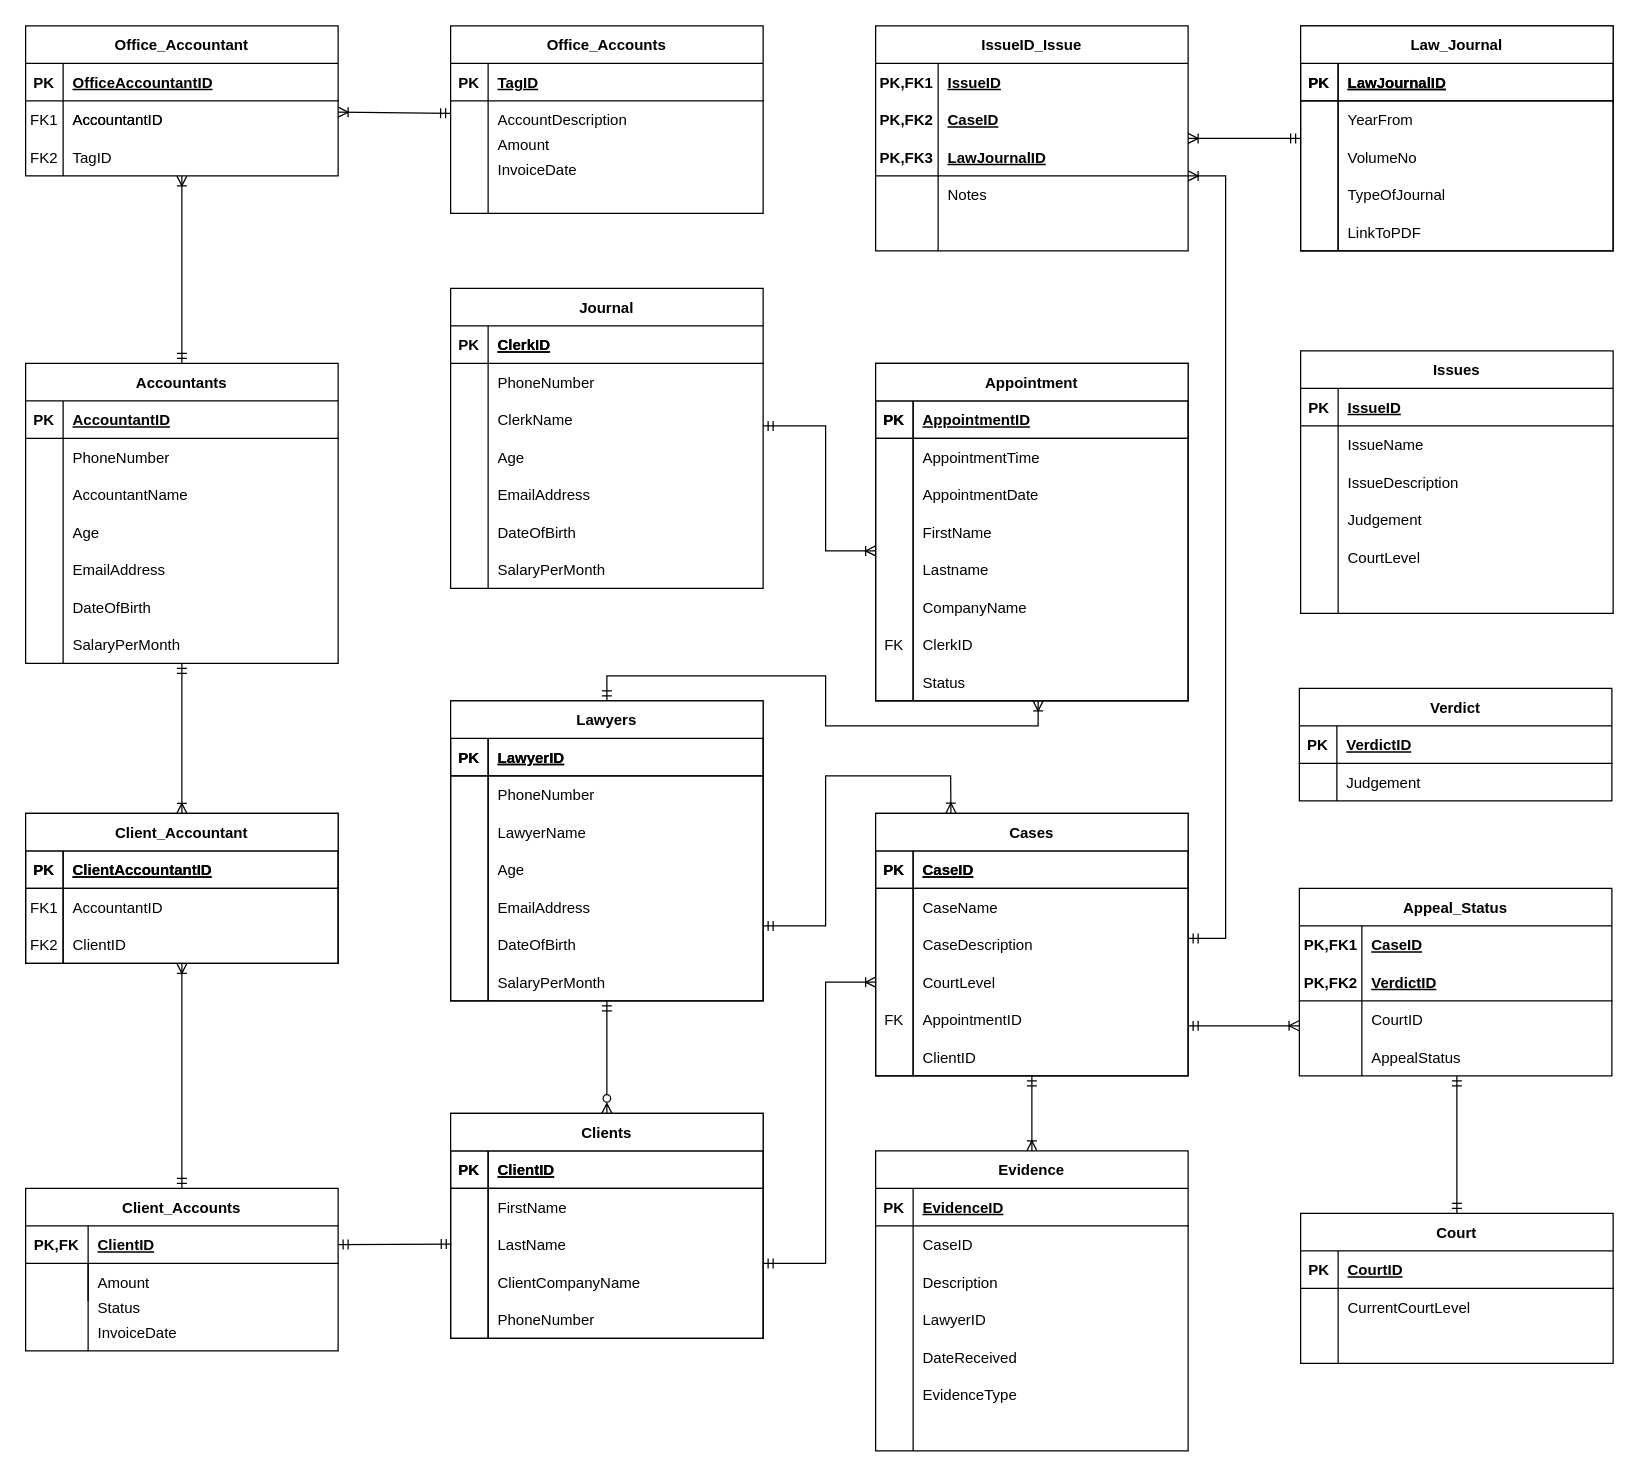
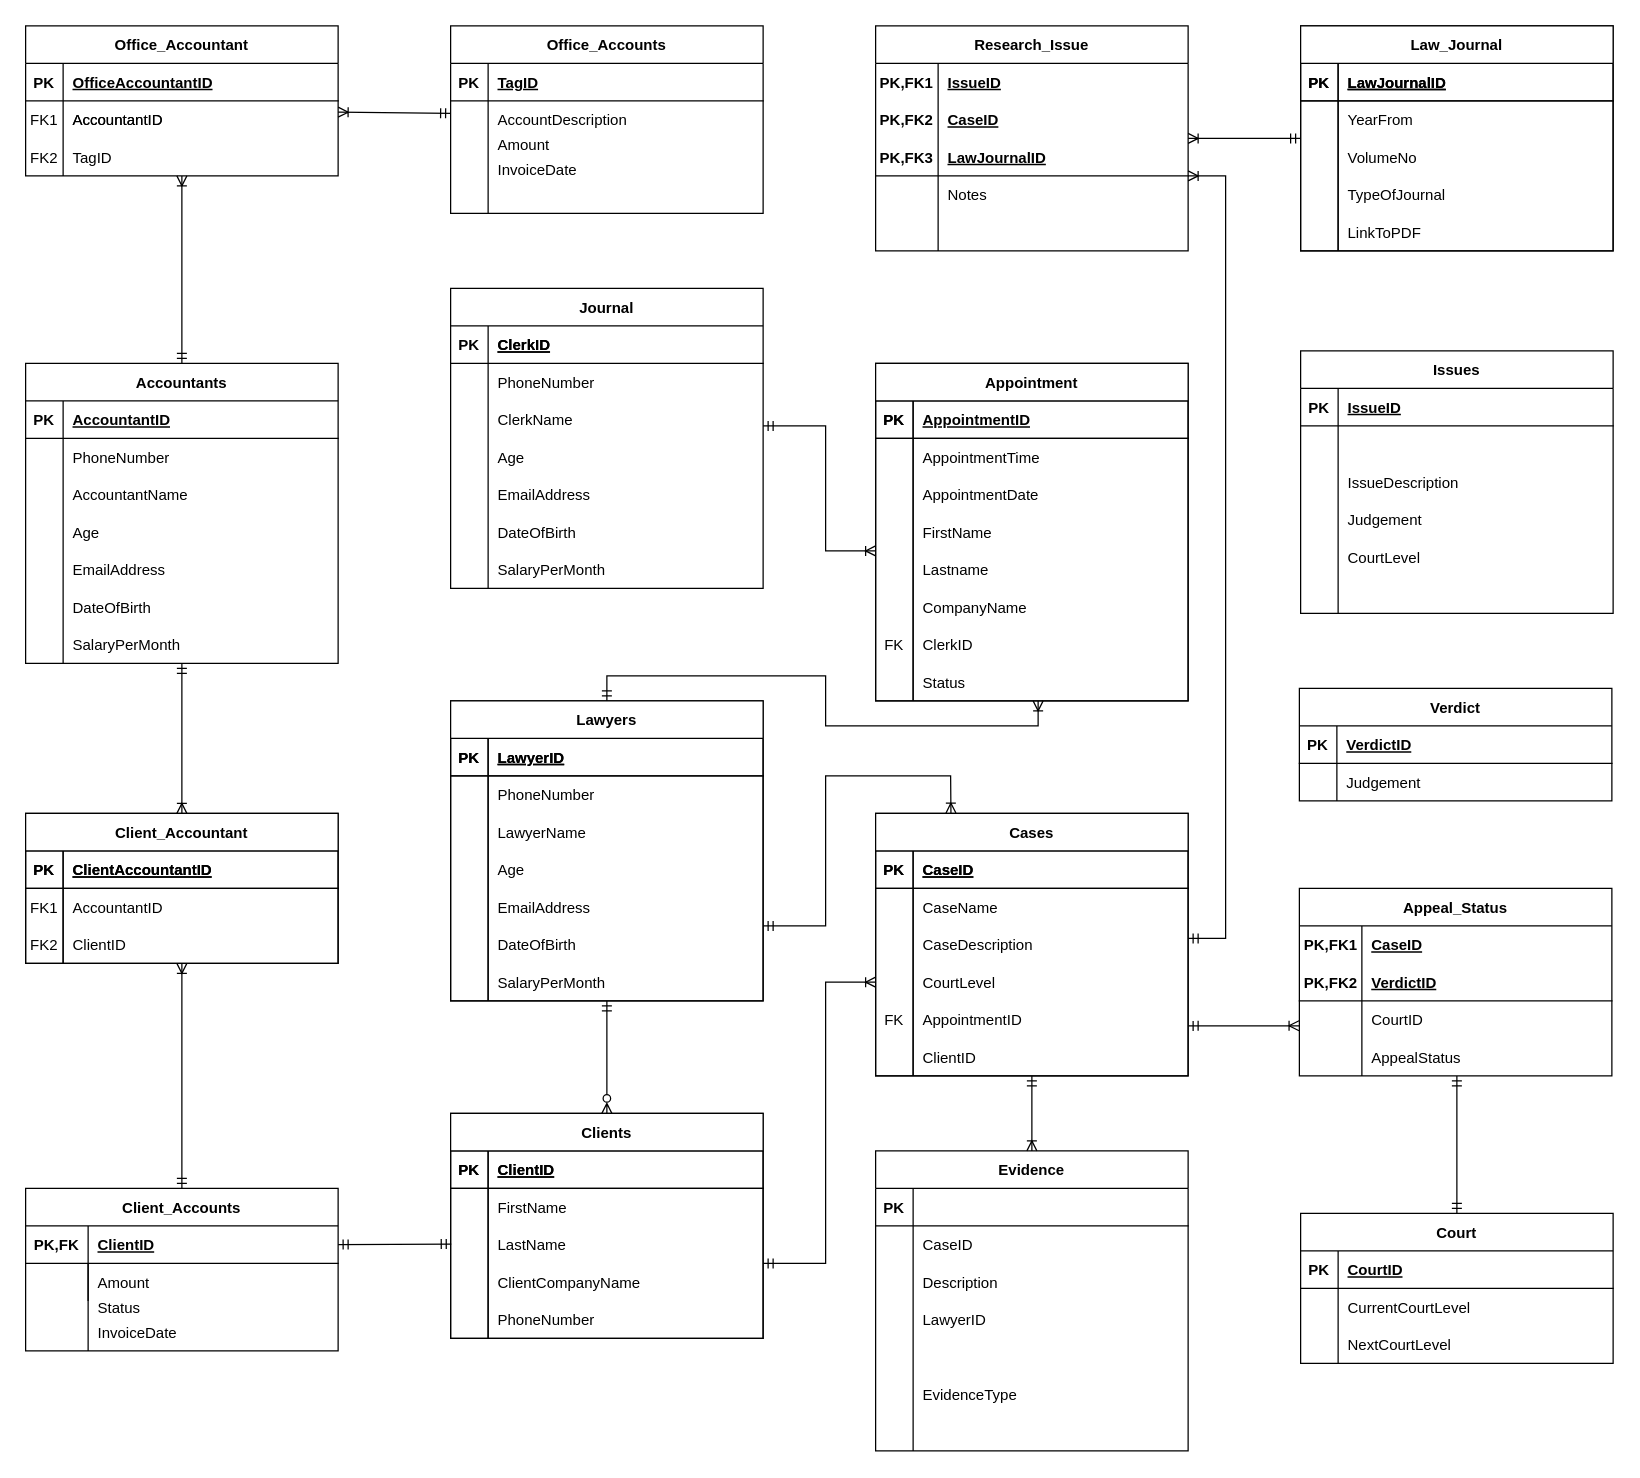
(1031, 45) -> (1031, 45)
(1476, 444) -> none
(1051, 1207) -> none
none -> (1476, 1344)
(1051, 1357) -> none
